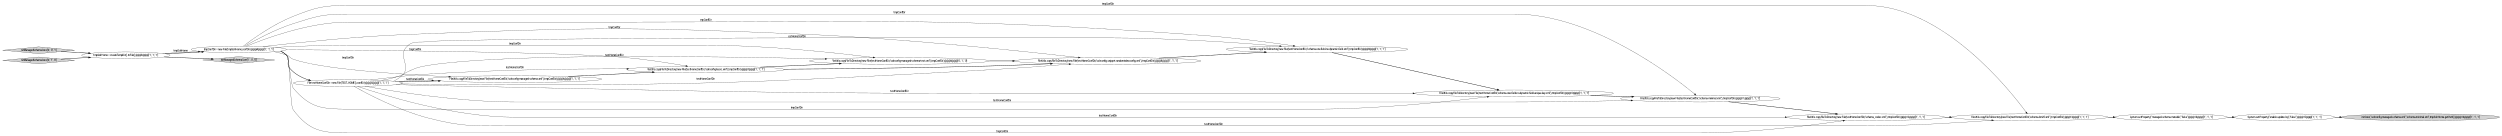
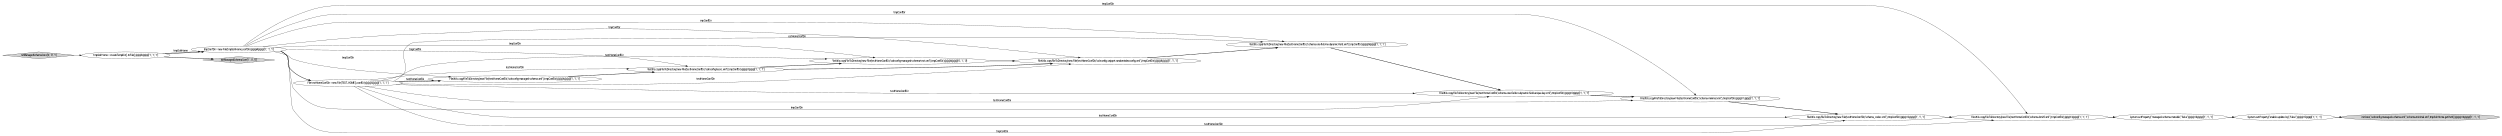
(75, 52) -> (77, 55)
(39, 60) -> none
